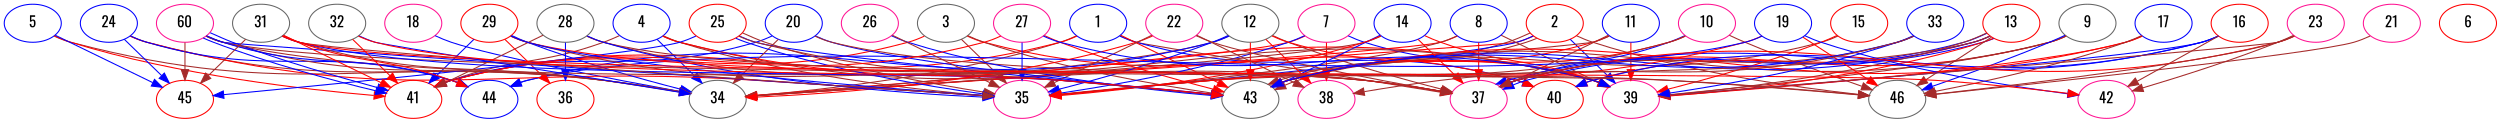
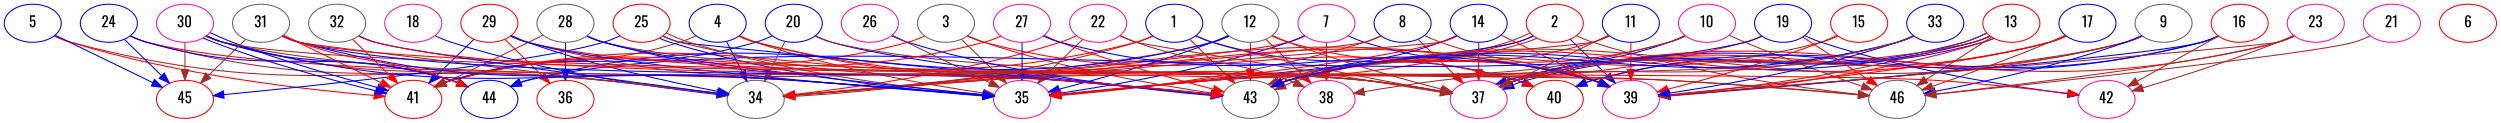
(185, 23) -> (185, 23)
none -> (1788, 62)
(632, 71) -> (631, 75)
(898, 74) -> (898, 74)
